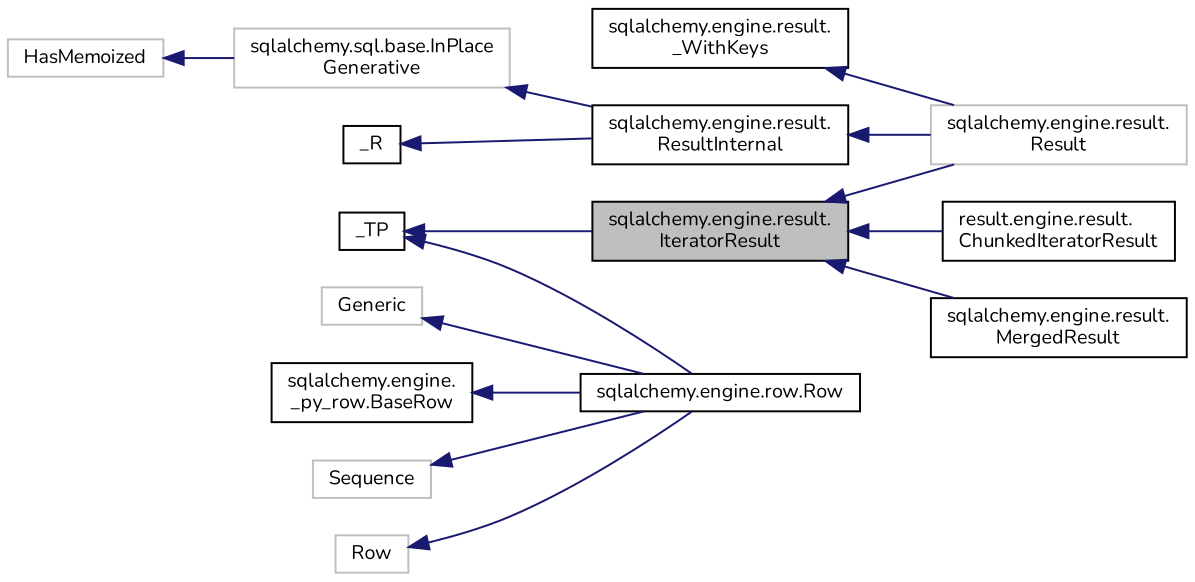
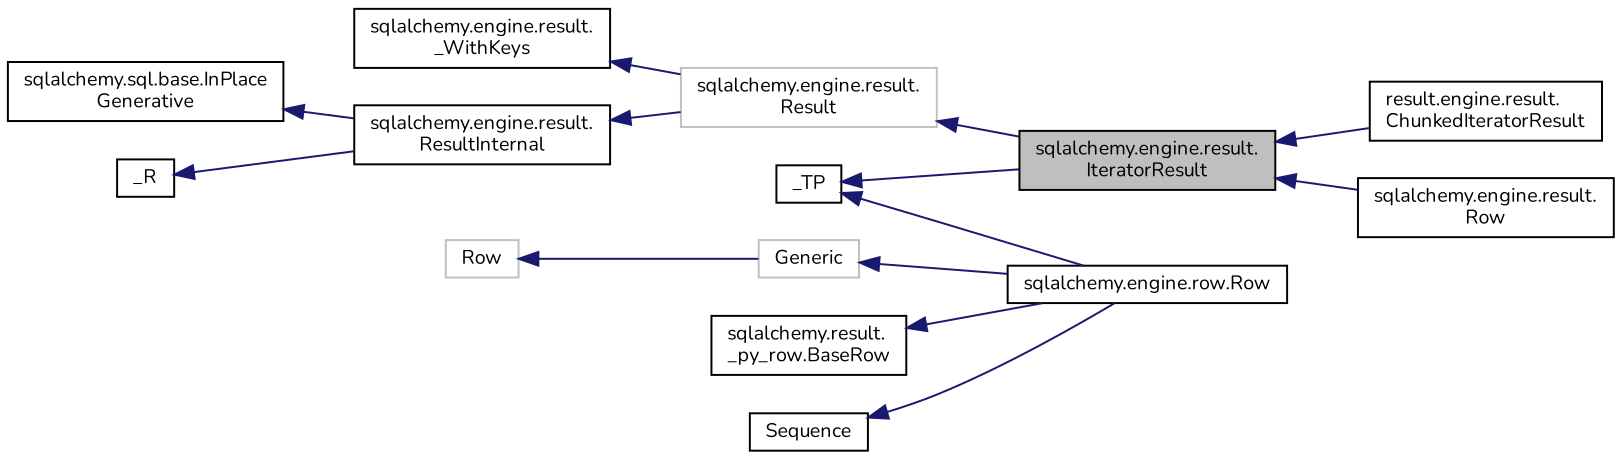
(86, 58) -> none
(372, 58) -> (146, 92)
(899, 180) -> (988, 131)
(1059, 328) -> (1486, 208)
(372, 393) -> (809, 345)
(372, 479) -> (809, 432)
(566, 489) -> (649, 259)
